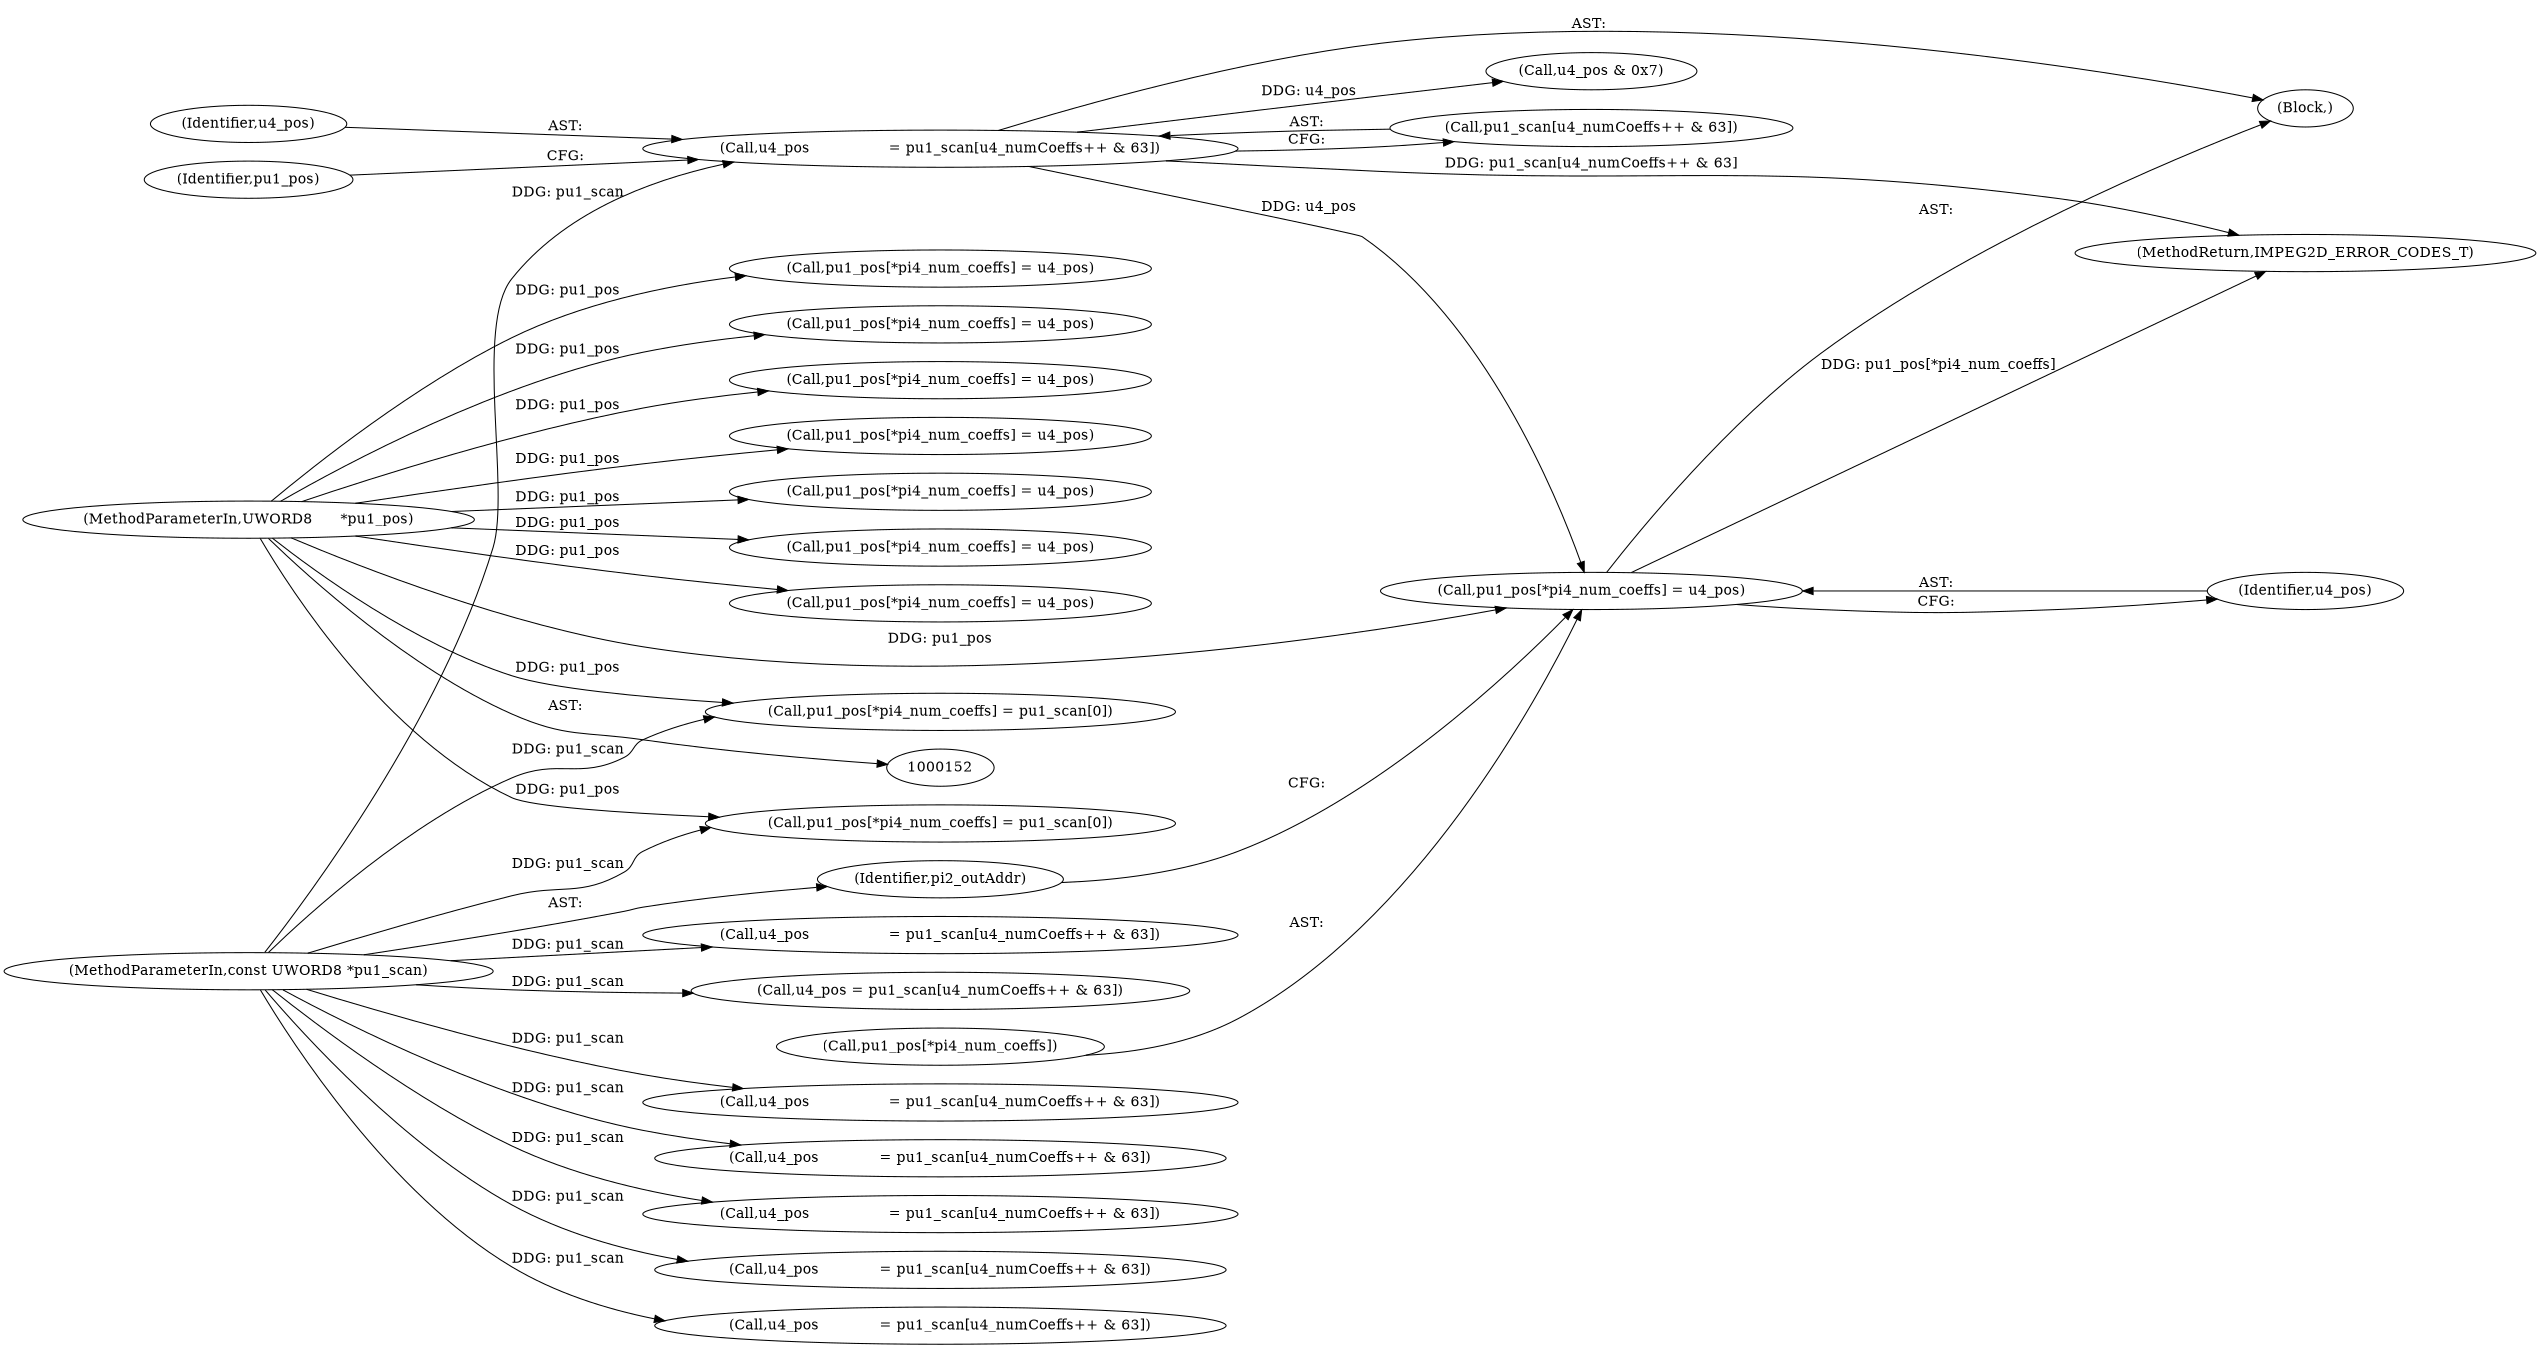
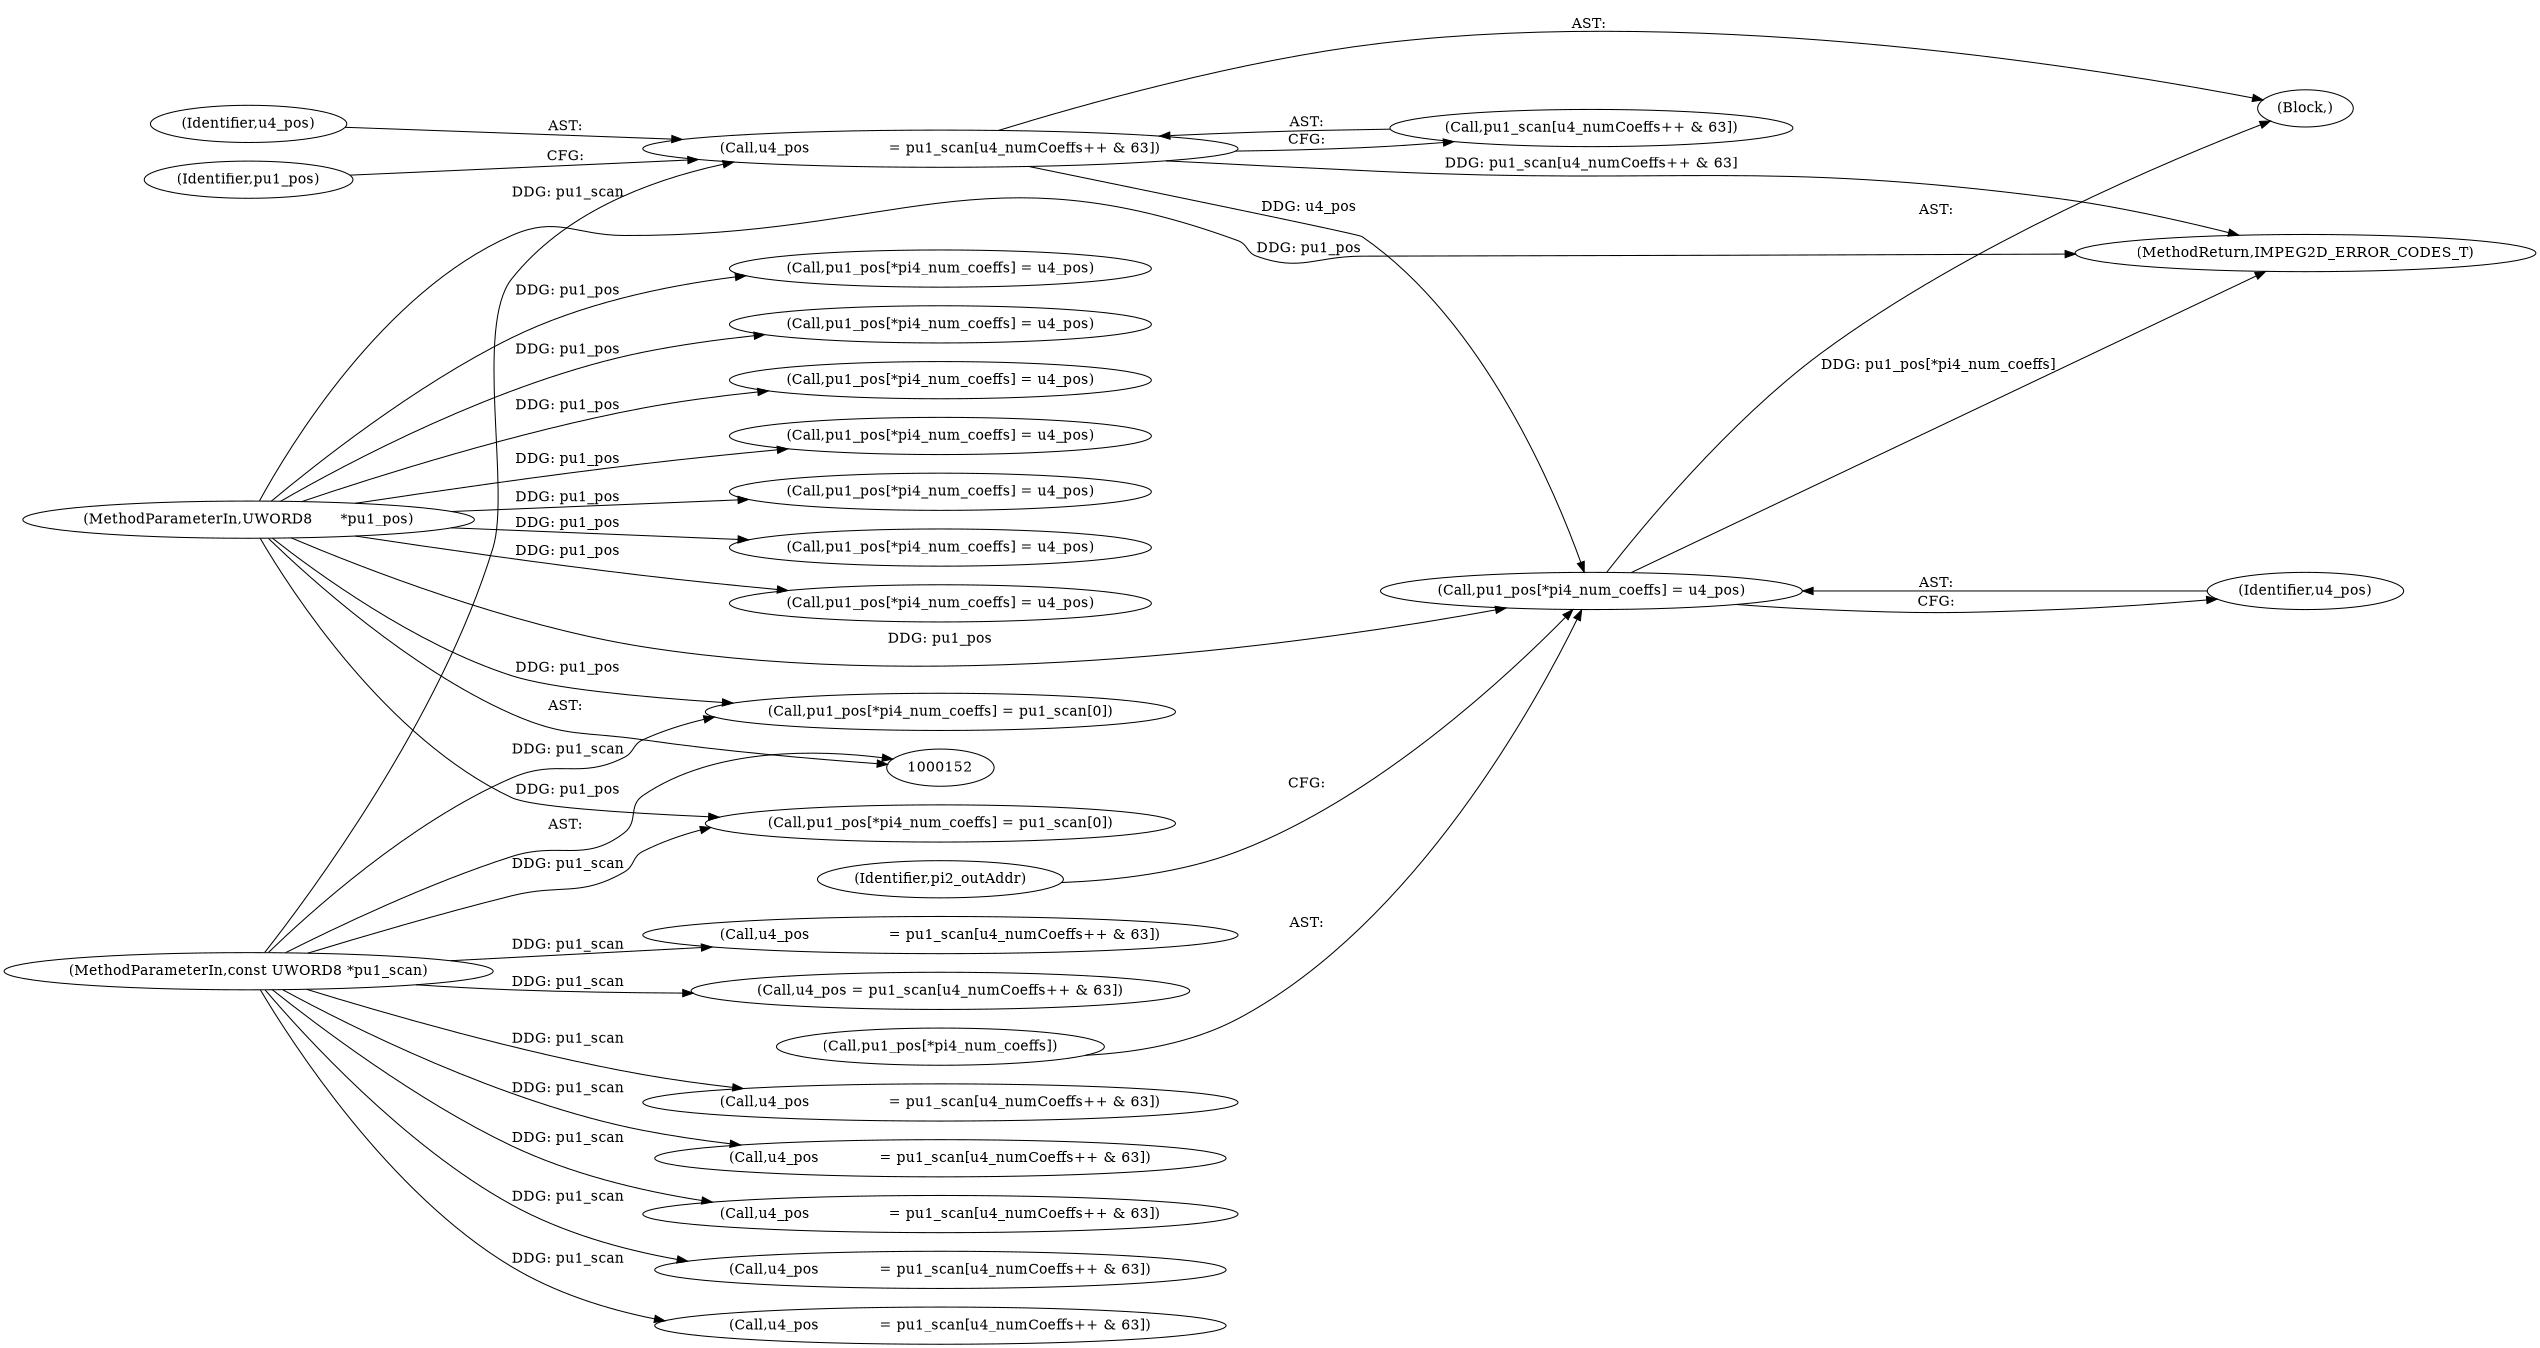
(1591, 71) -> none
none -> (1106, 206)
(590, 918) -> (592, 848)
